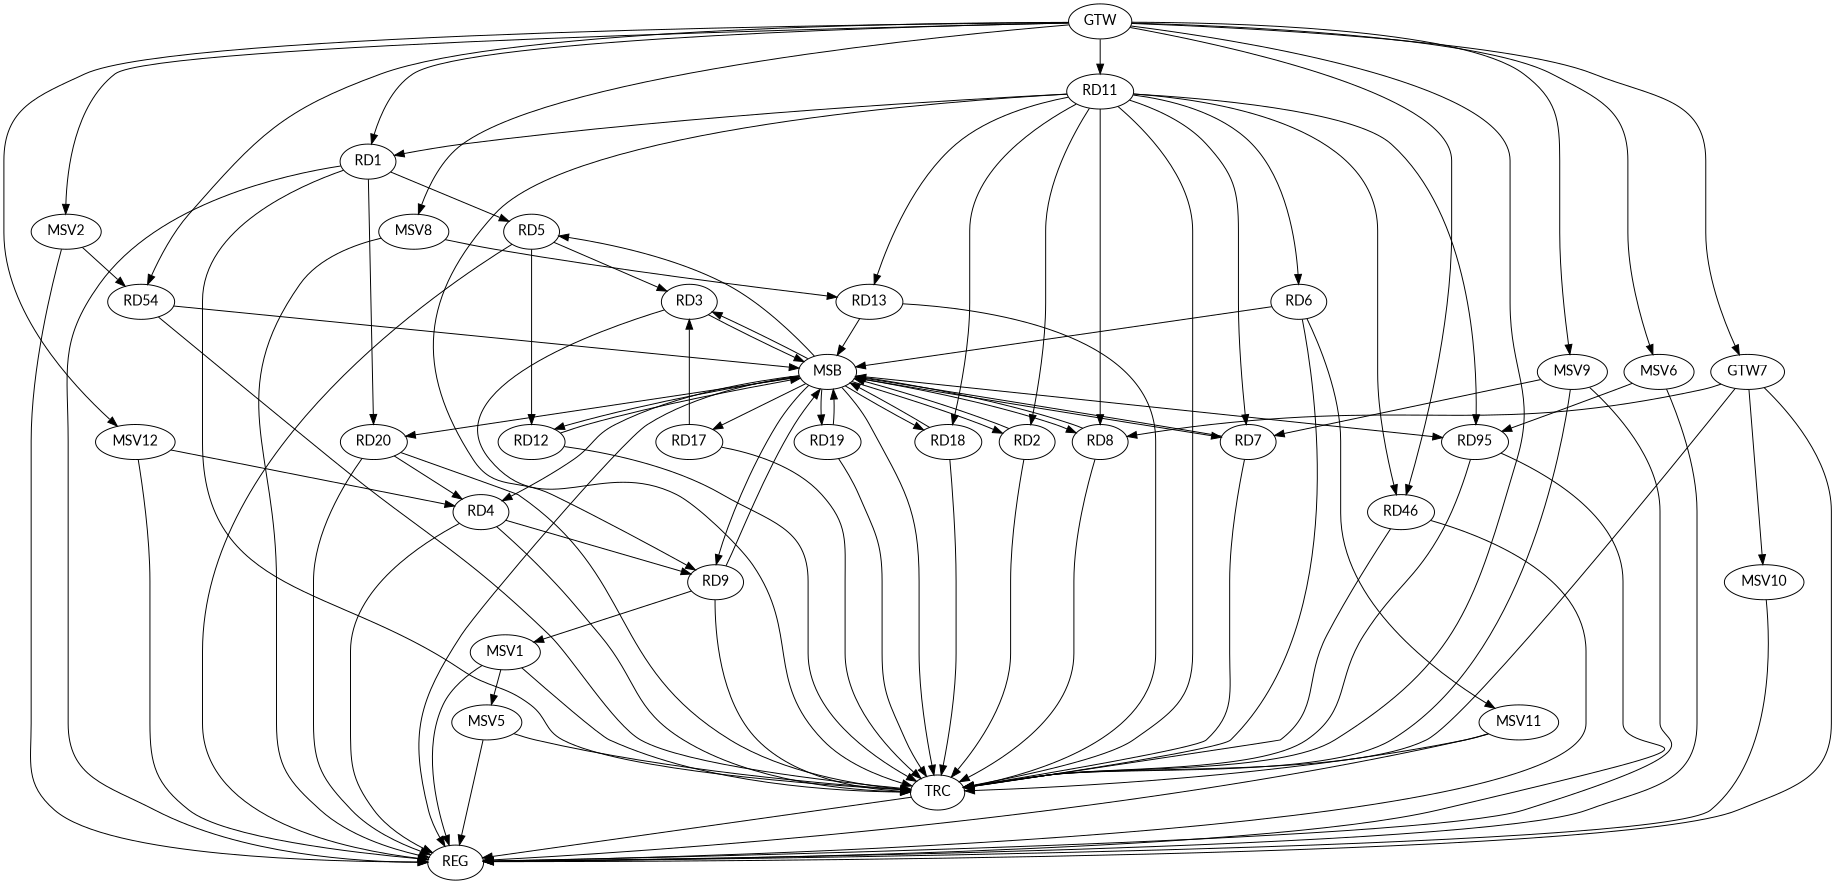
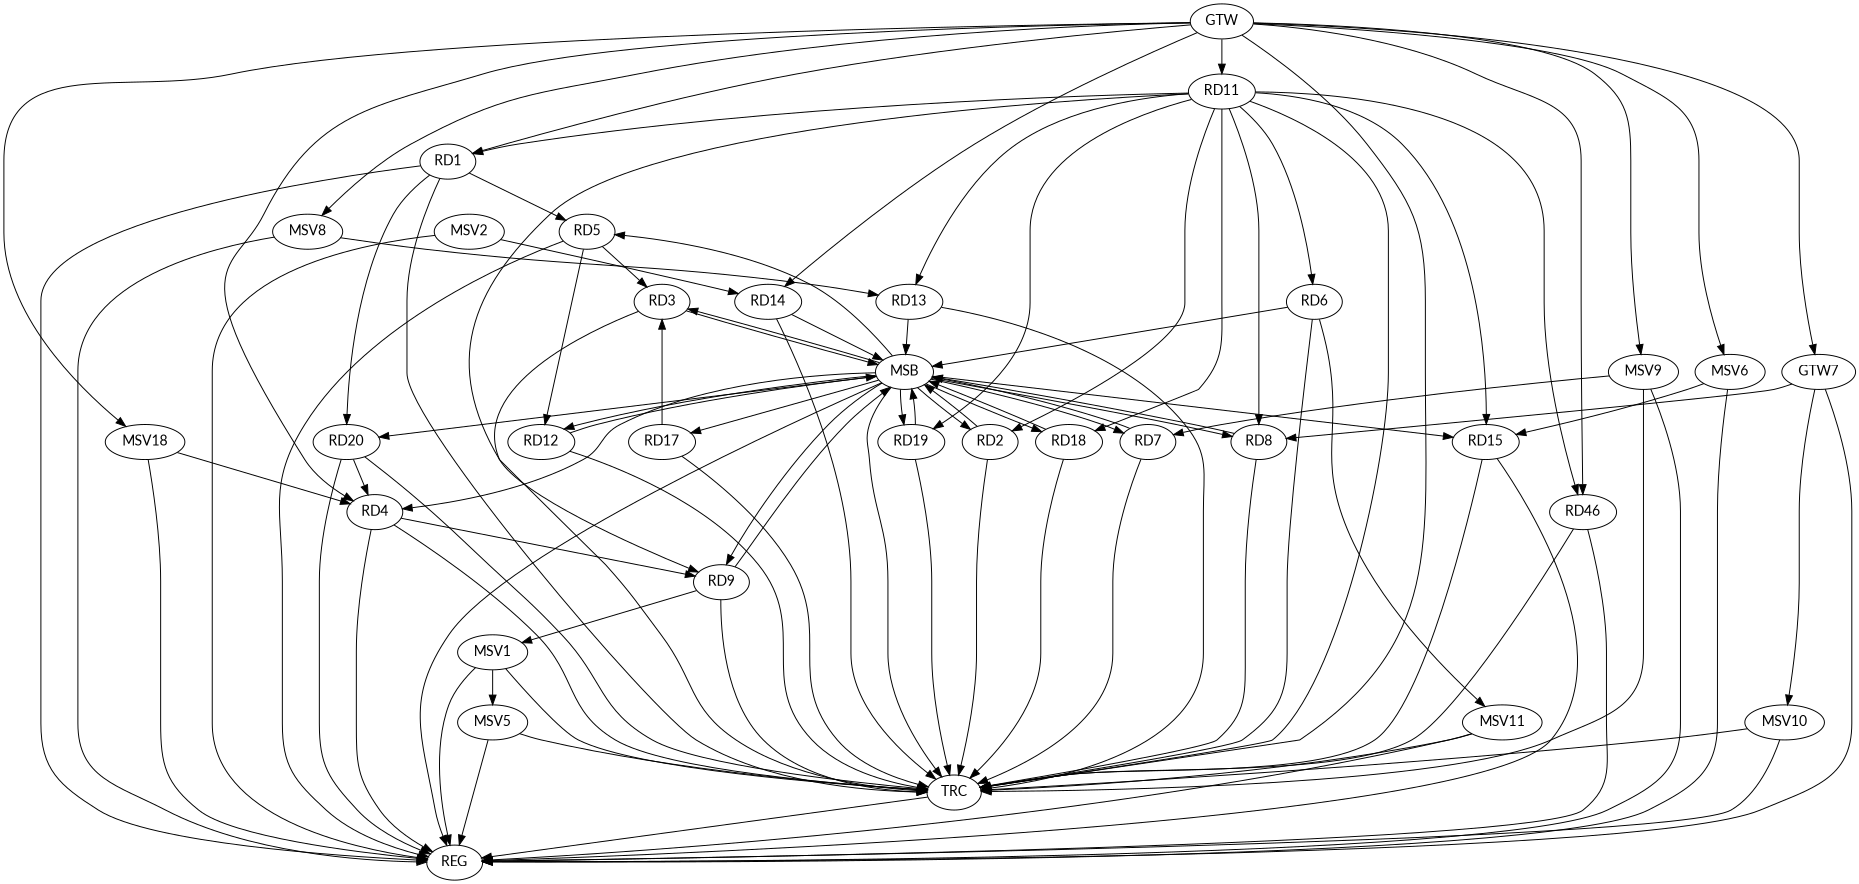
(437, 44) -> (536, 63)
(1238, 230) -> (1030, 233)
(141, 302) -> (768, 302)
(135, 442) -> (145, 442)
(1475, 442) -> (1486, 442)
(1431, 736) -> (1370, 765)
